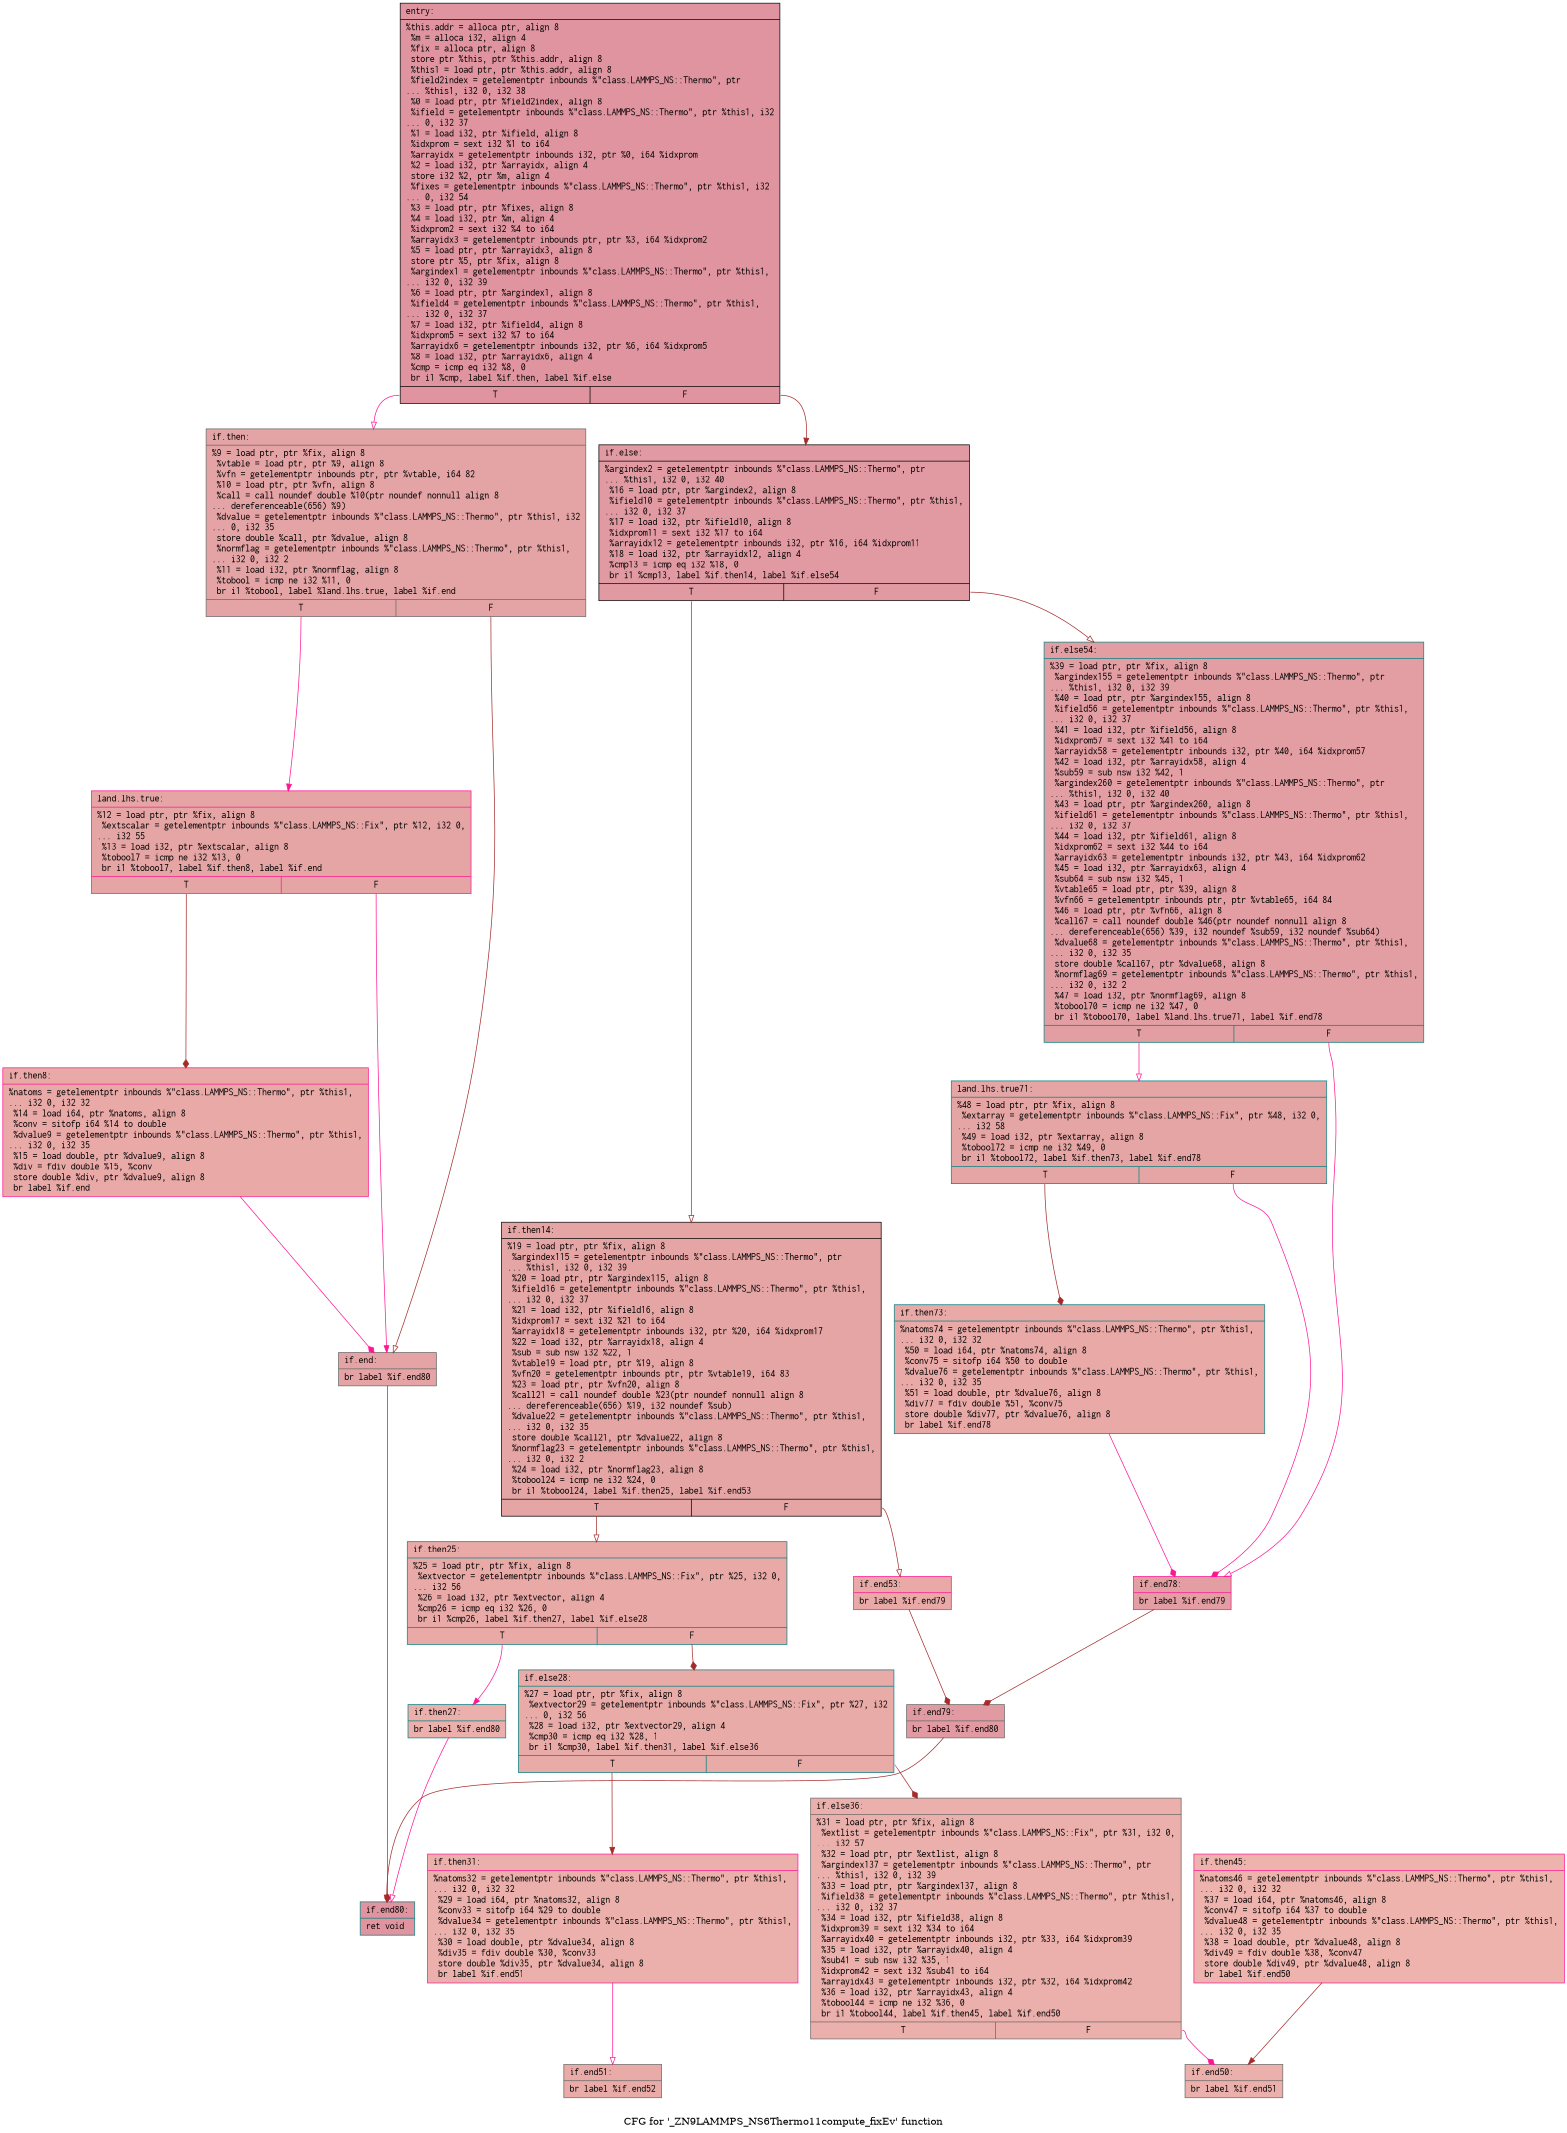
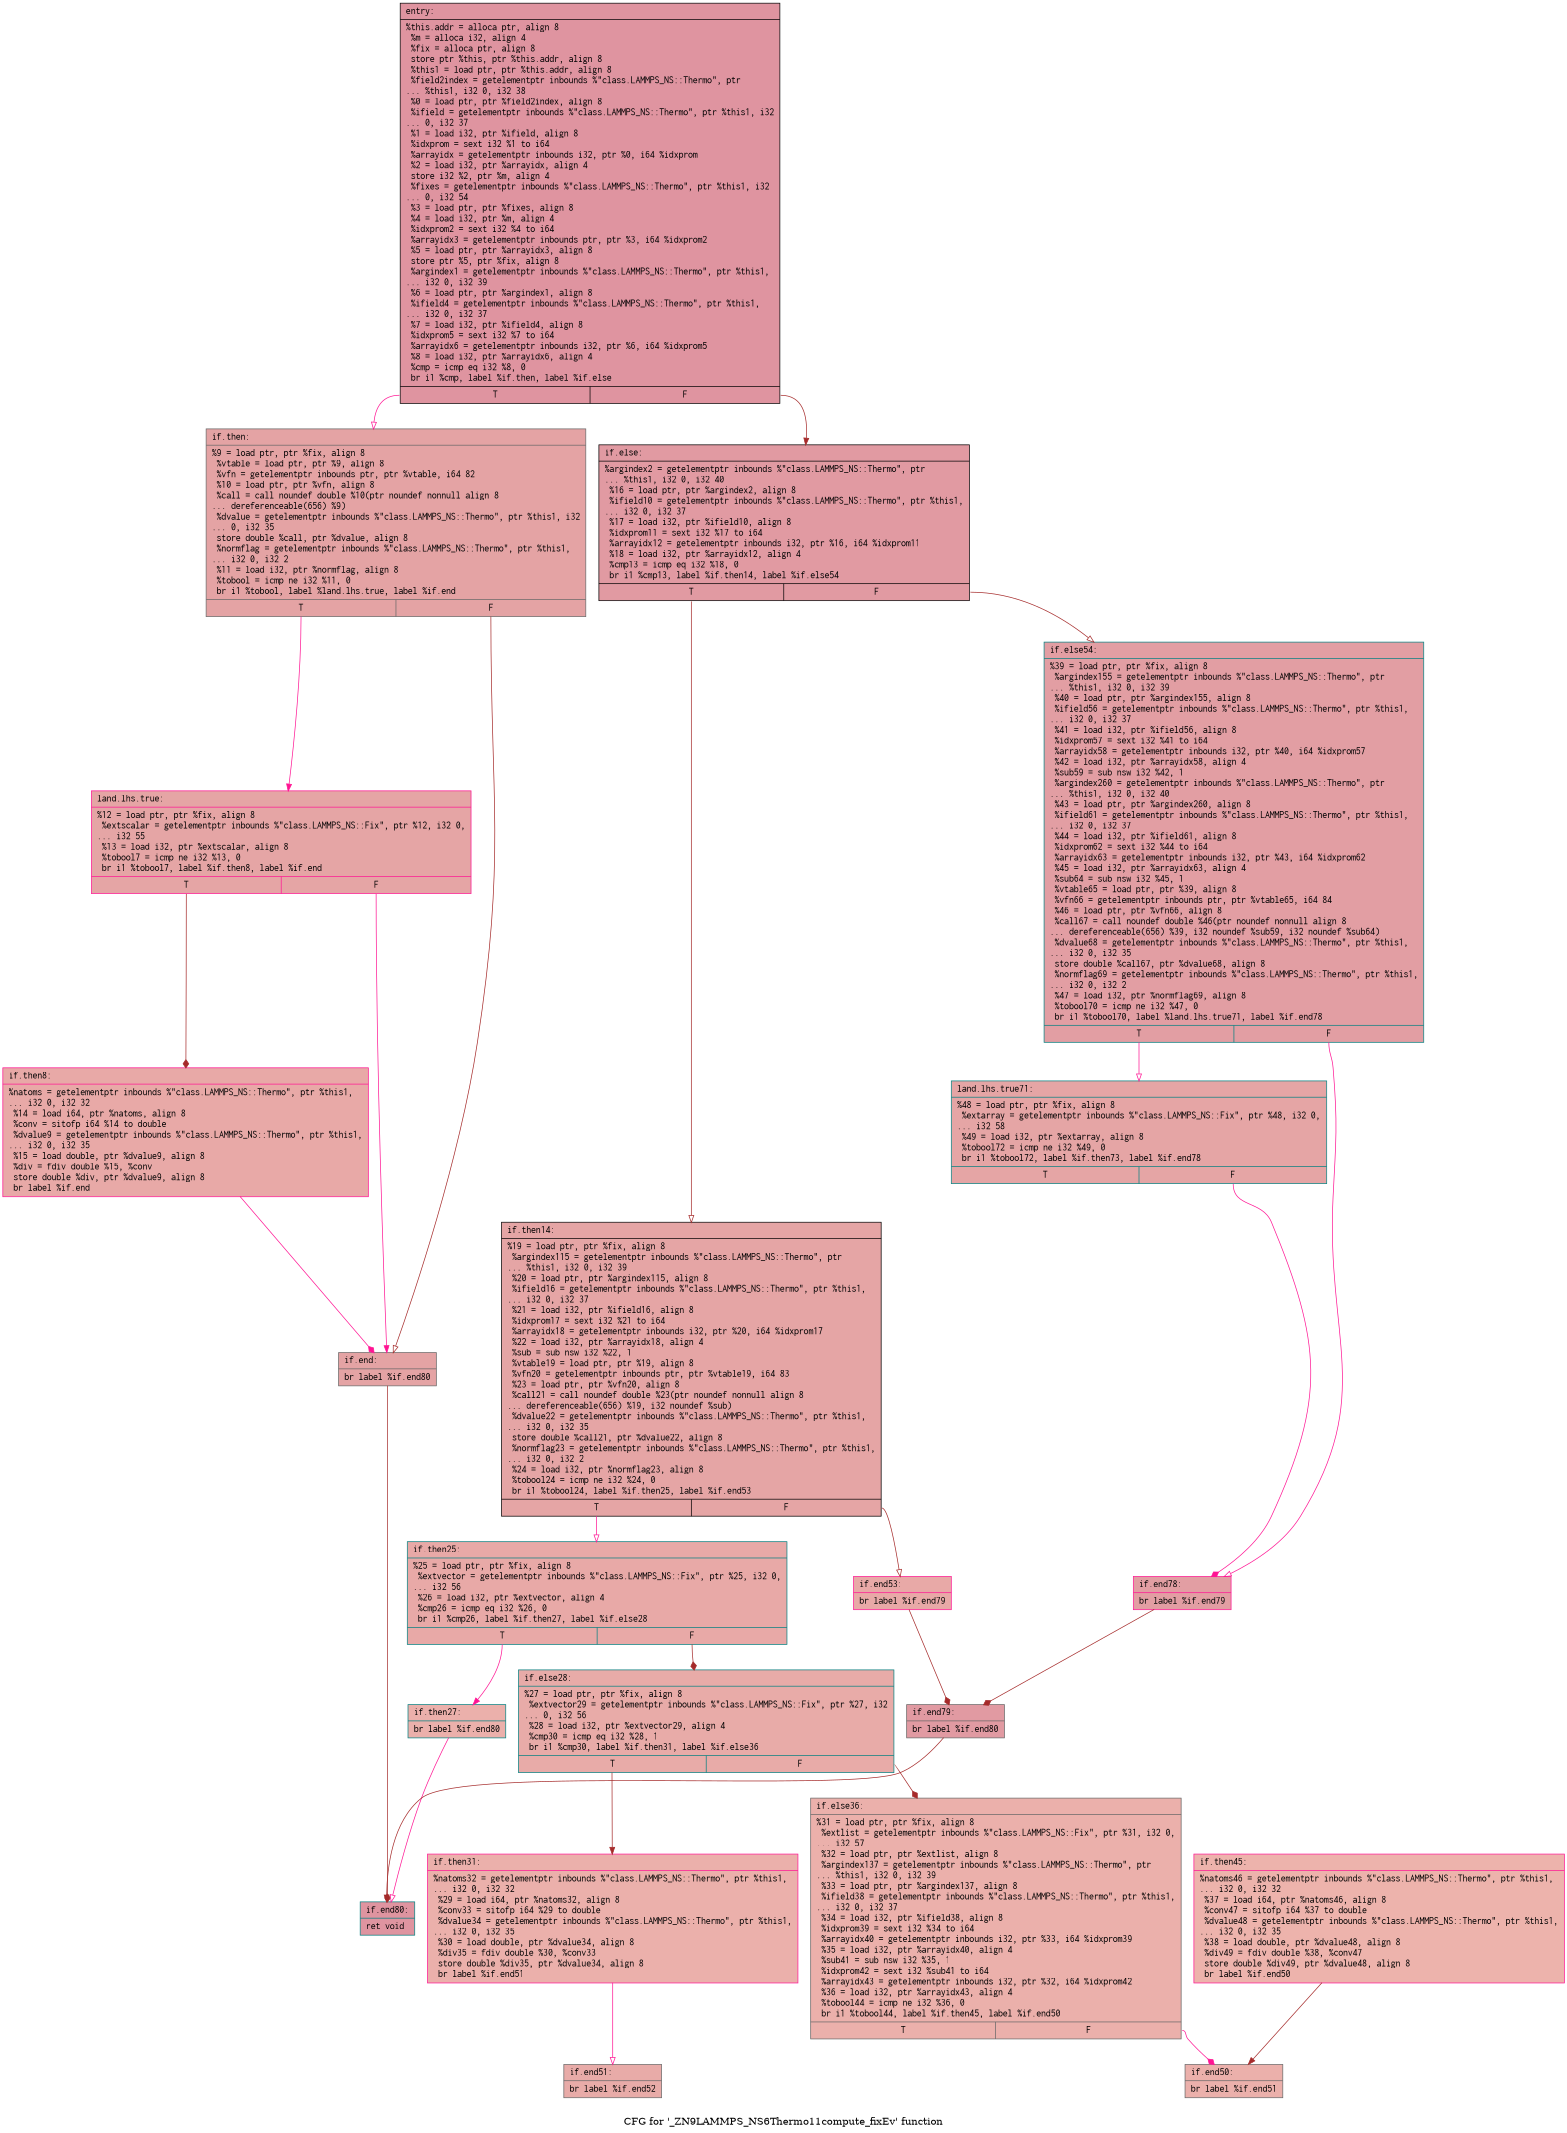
(1080, 1369) -> none
(596, 1526) -> (596, 1526)
